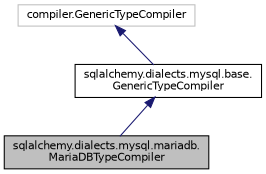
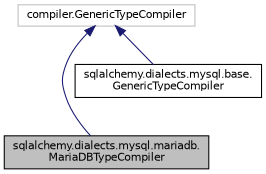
(134, 121) -> (63, 85)
